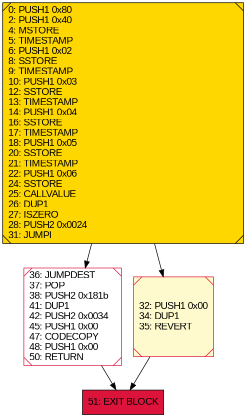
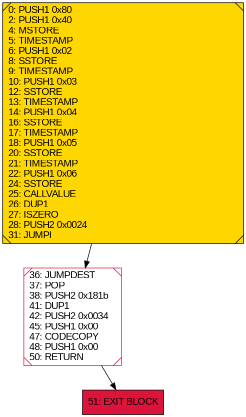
(174, 317) -> none
